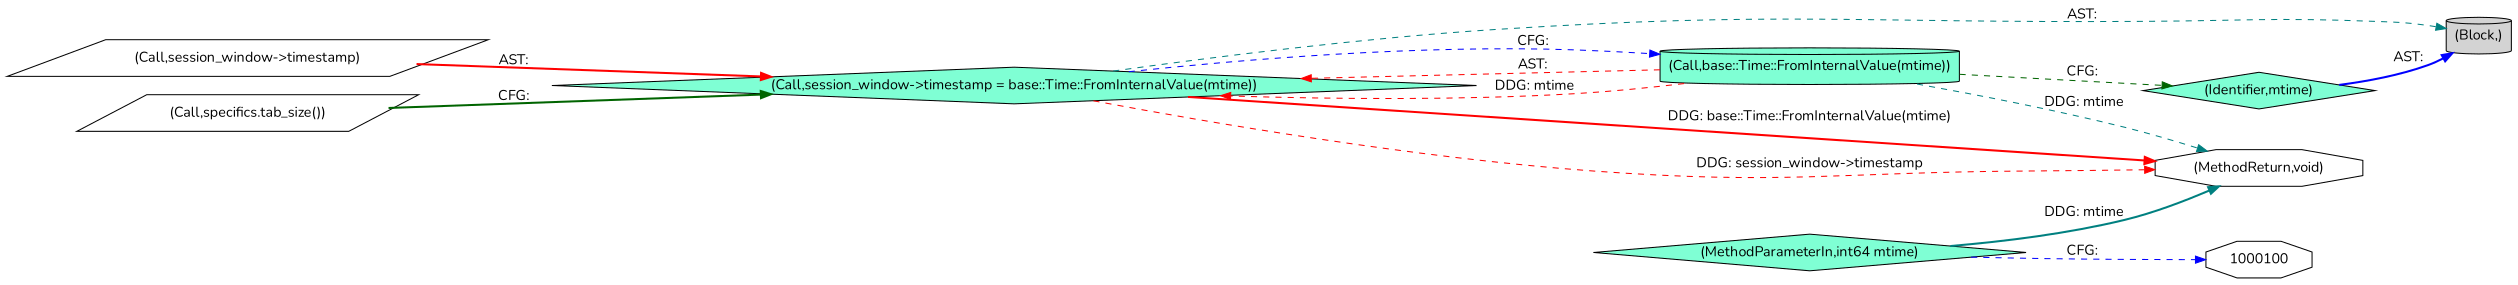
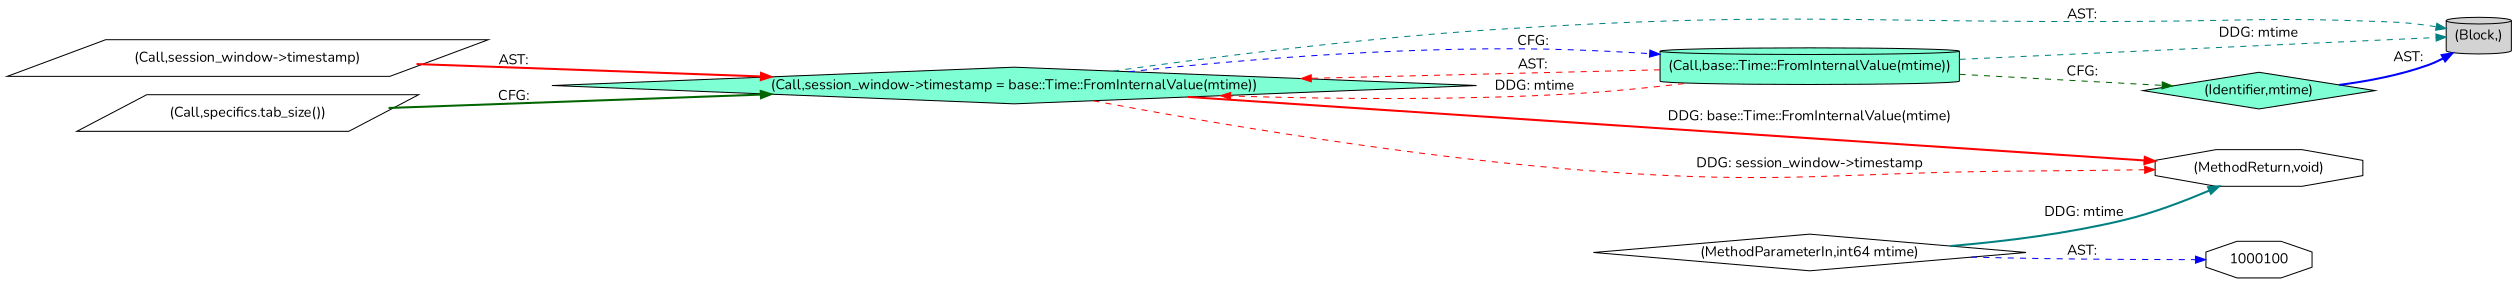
(2058, 112) -> (2198, 48)
(2084, 251) -> (2084, 251)
(1810, 252) -> (1810, 252)
